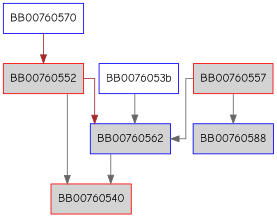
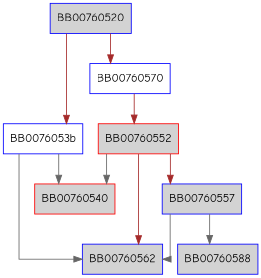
none -> (91, 18)
(233, 79) -> (202, 199)
(111, 165) -> (59, 165)
none -> (170, 165)
